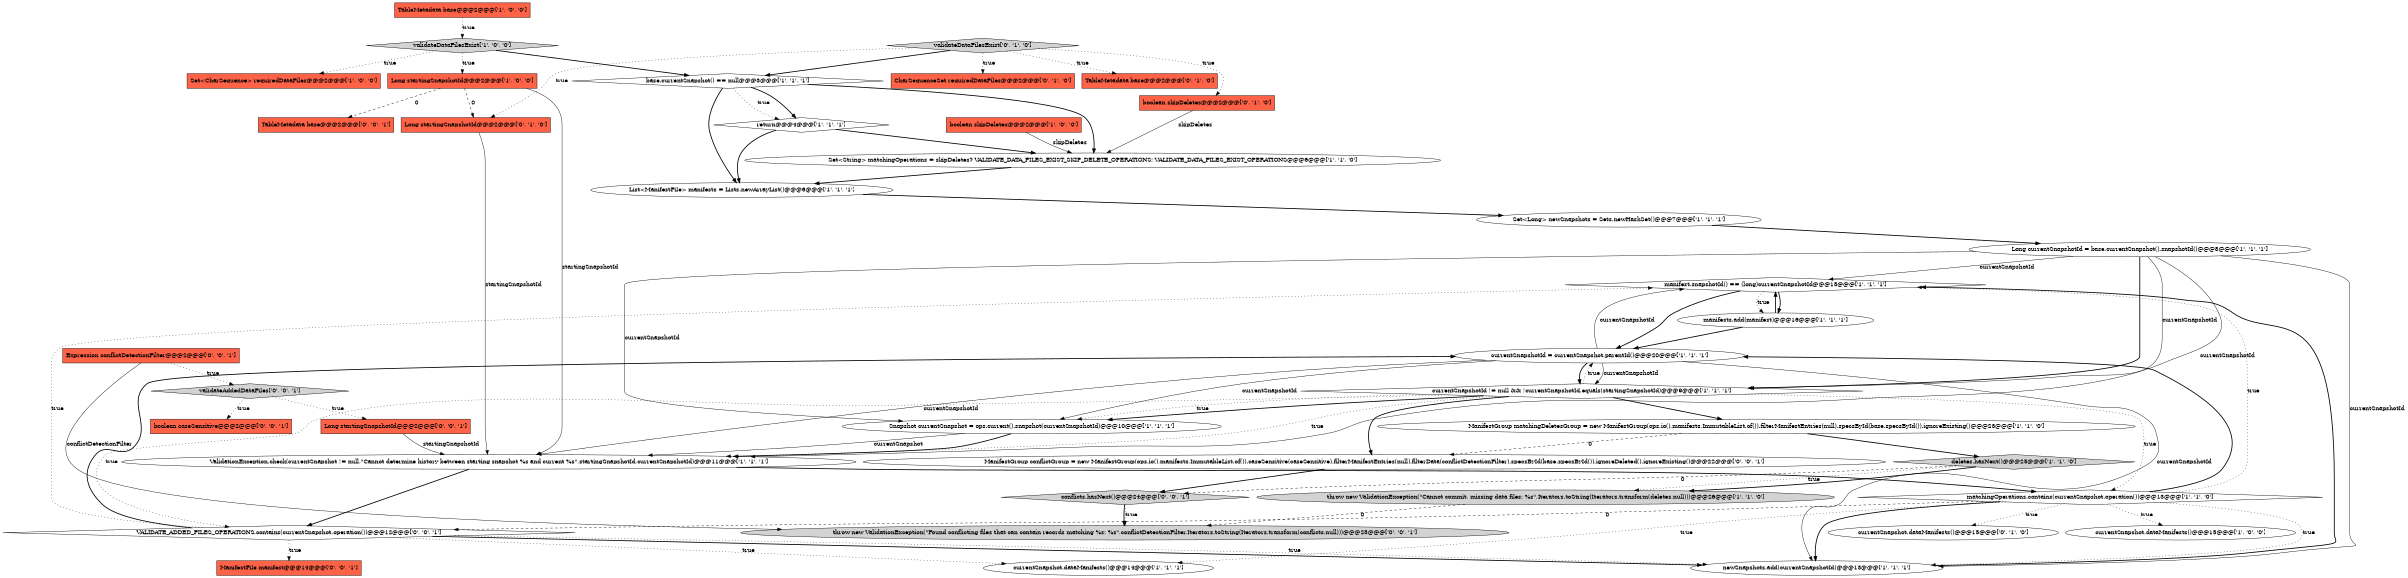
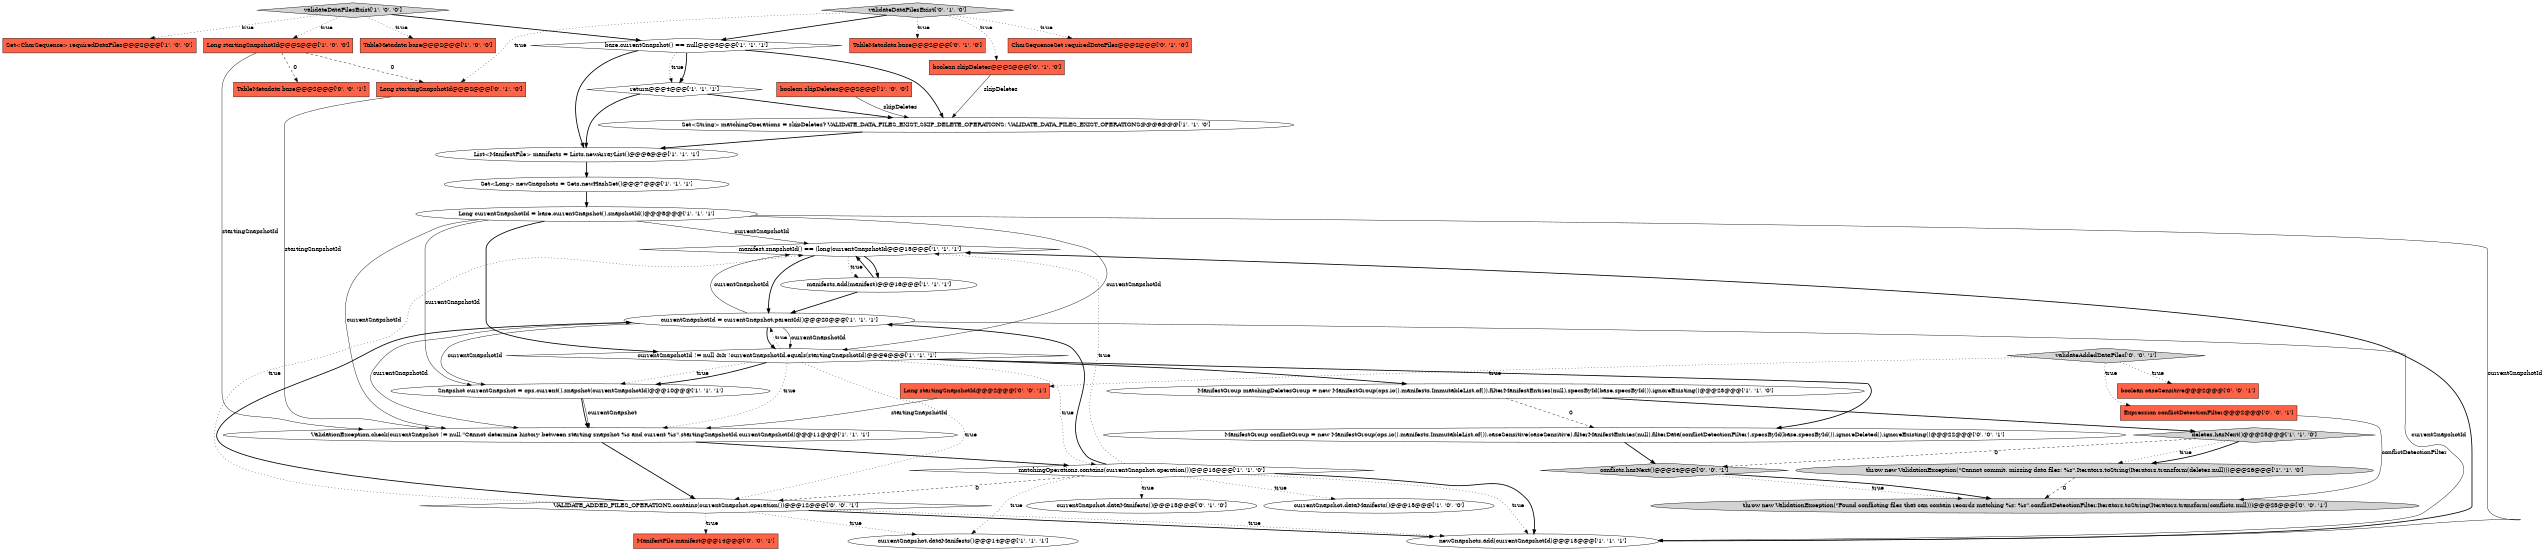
(462, 26) -> (387, 26)
(200, 373) -> (2108, 388)
